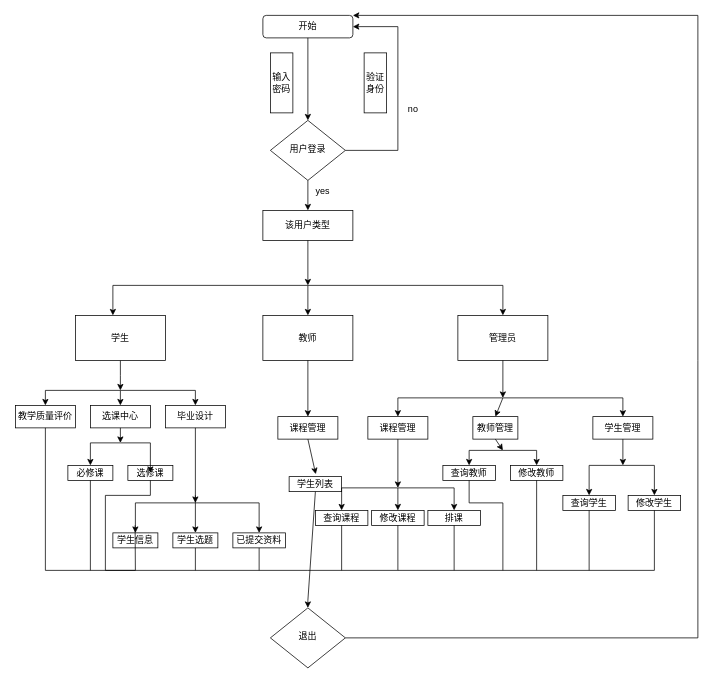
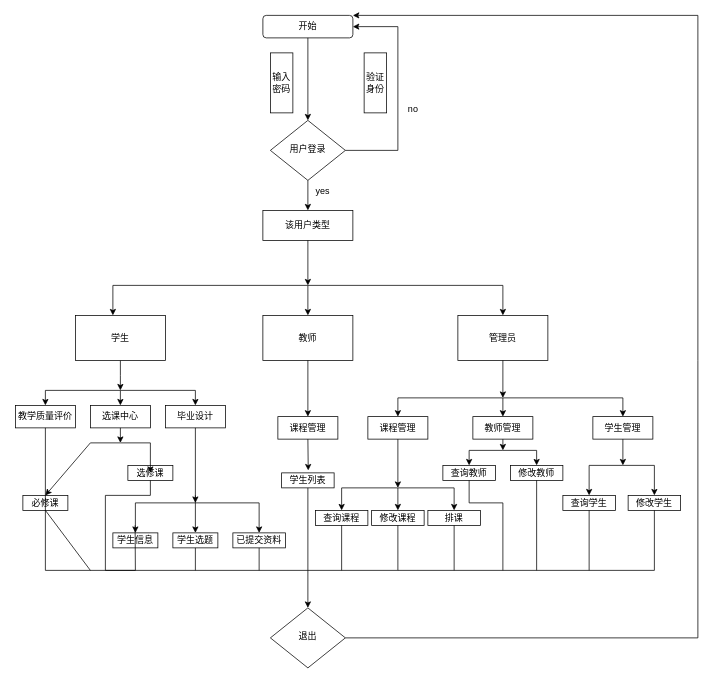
(495, 428) -> (503, 428)
(90, 473) -> (45, 503)
(315, 484) -> (308, 480)
